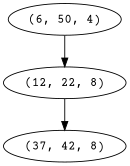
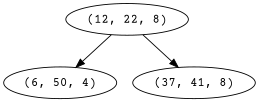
(65, 47) -> (97, 48)
(65, 146) -> (194, 83)
